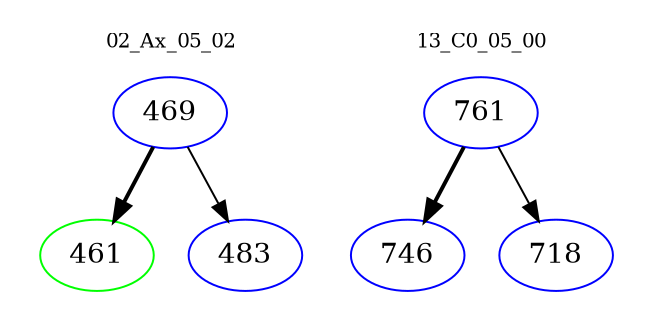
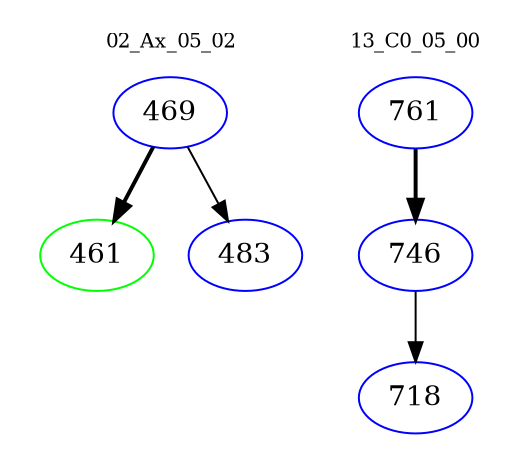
(514, 175) -> (416, 317)
